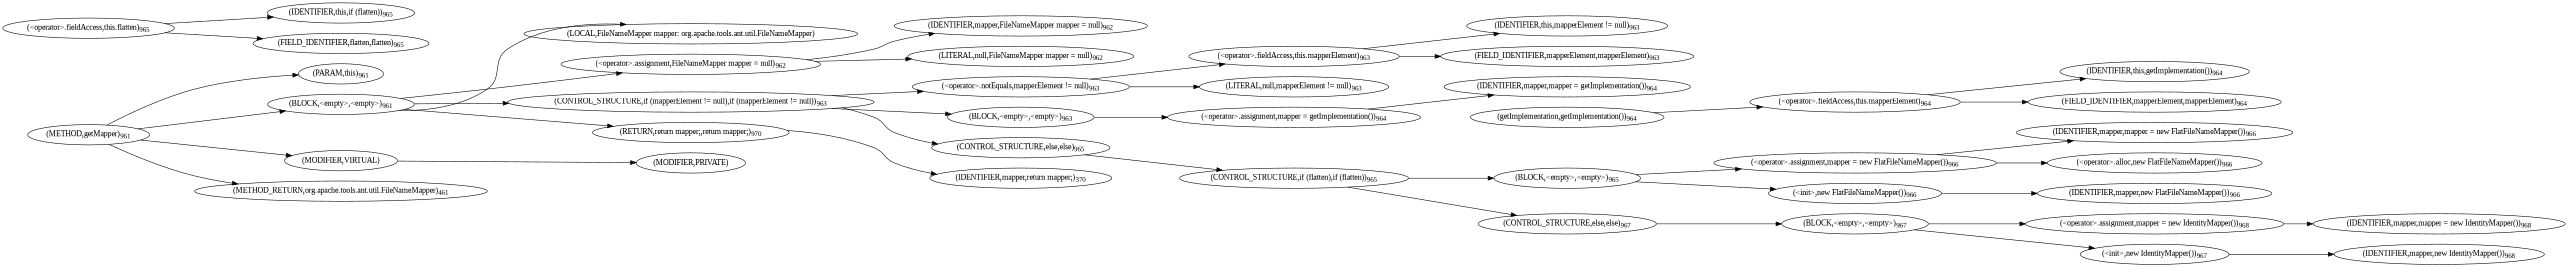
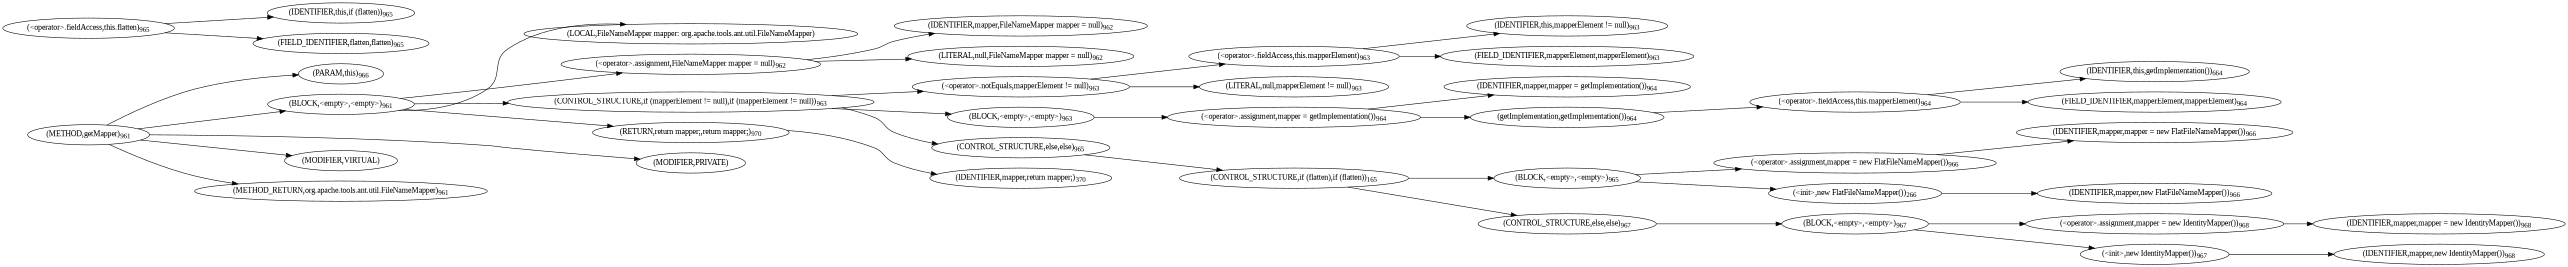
(2217, 71) -> (2217, 71)
(364, 73) -> (364, 73)
none -> (1443, 117)
(514, 162) -> (392, 140)
(2155, 163) -> none
(1372, 177) -> (1372, 177)
(444, 190) -> (444, 190)
(1912, 193) -> (1912, 193)
